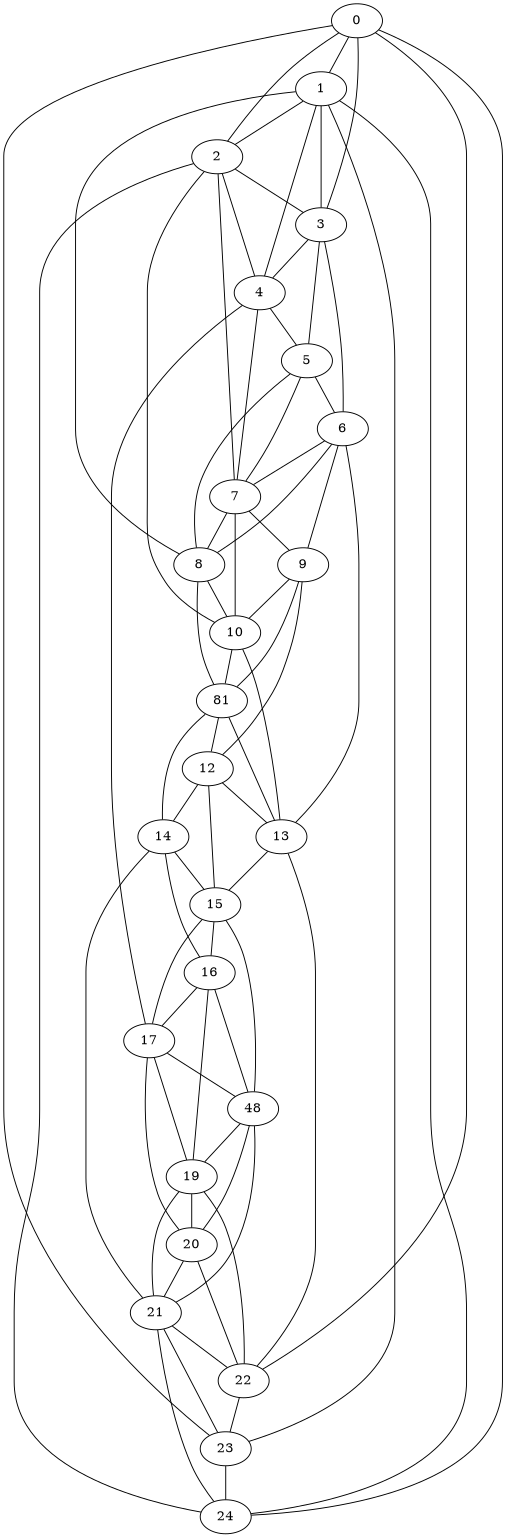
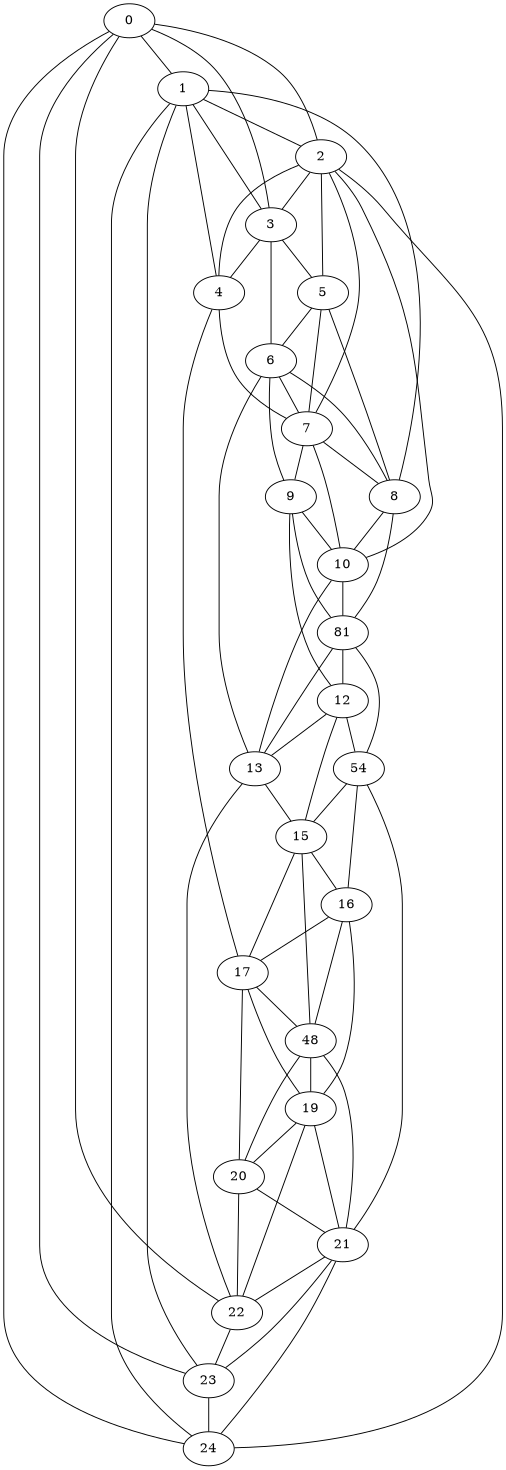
(283, 327) -> (322, 225)
(163, 837) -> (359, 769)
